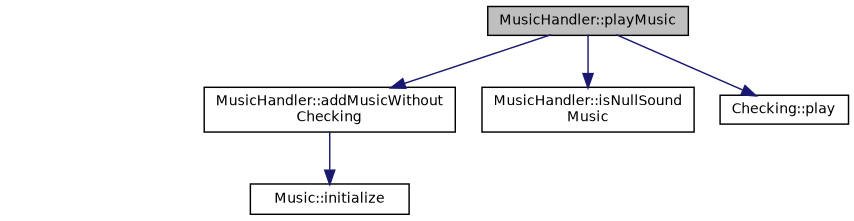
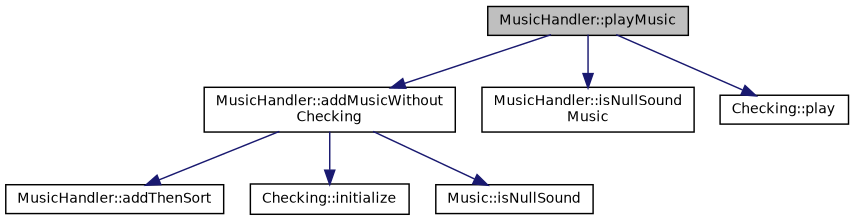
none -> (115, 199)
(330, 199) -> (330, 199)
none -> (514, 199)
